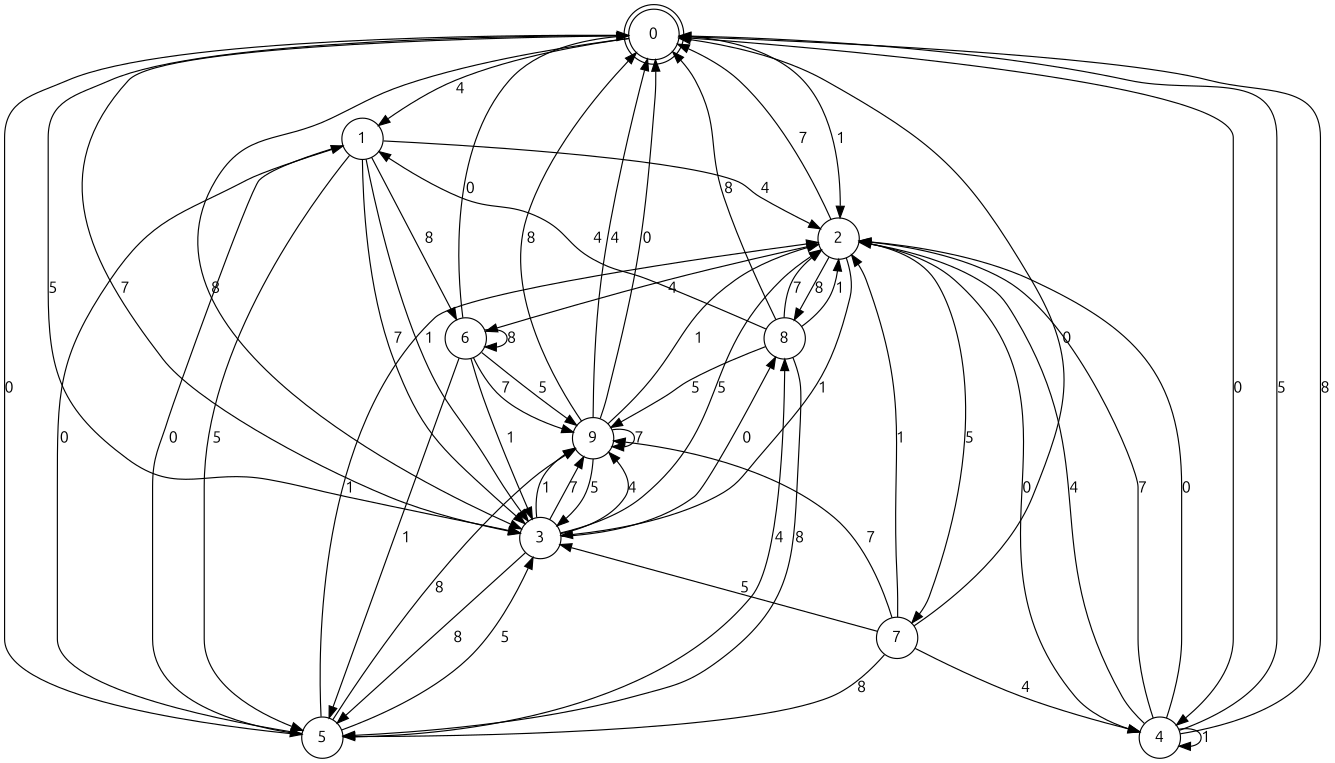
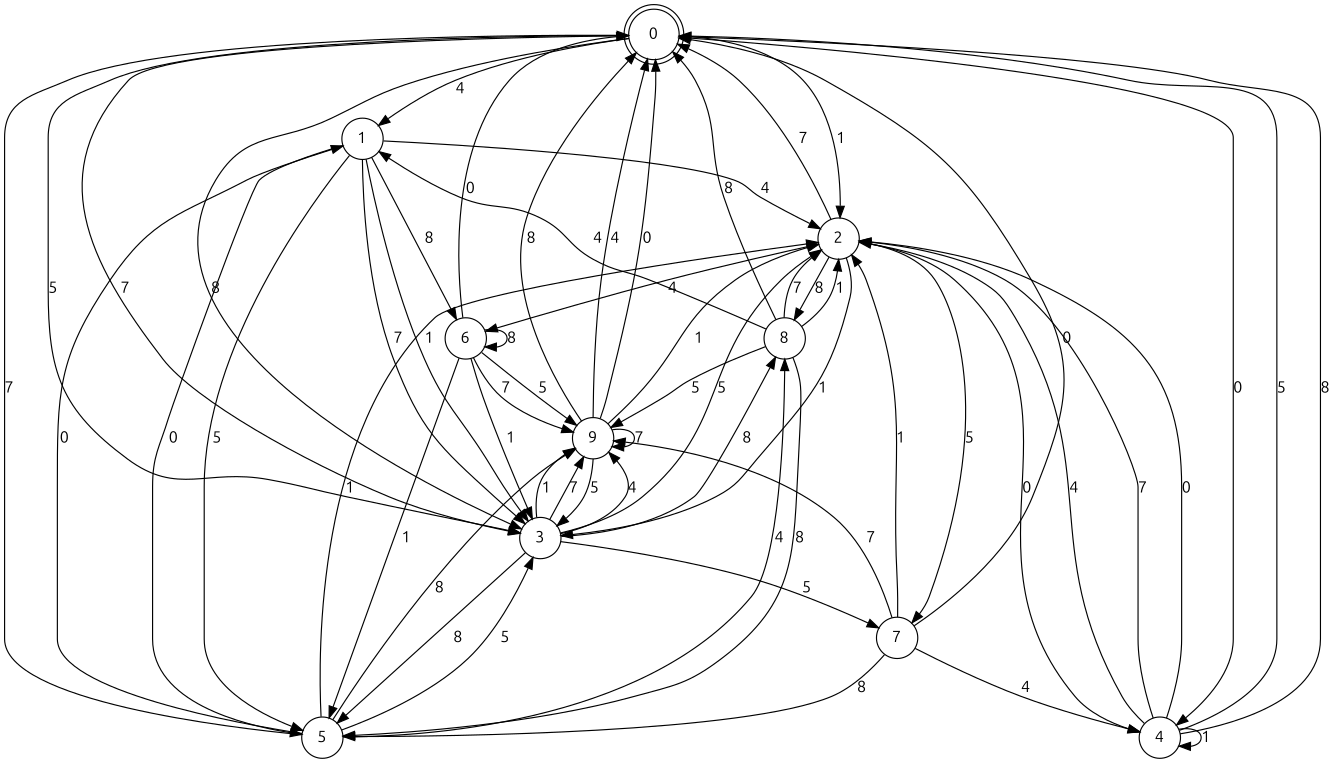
(10, 388) -> (10, 388)
(747, 438) -> (747, 438)
(724, 590) -> (718, 570)
